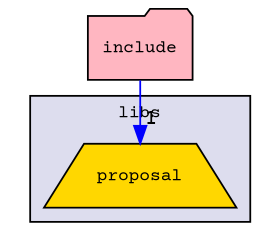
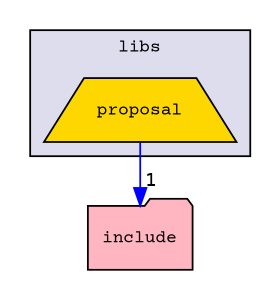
(140, 107) -> (140, 168)
